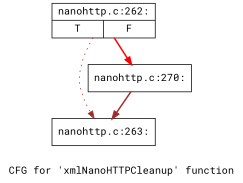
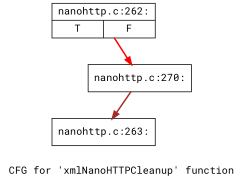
(80, 75) -> none
